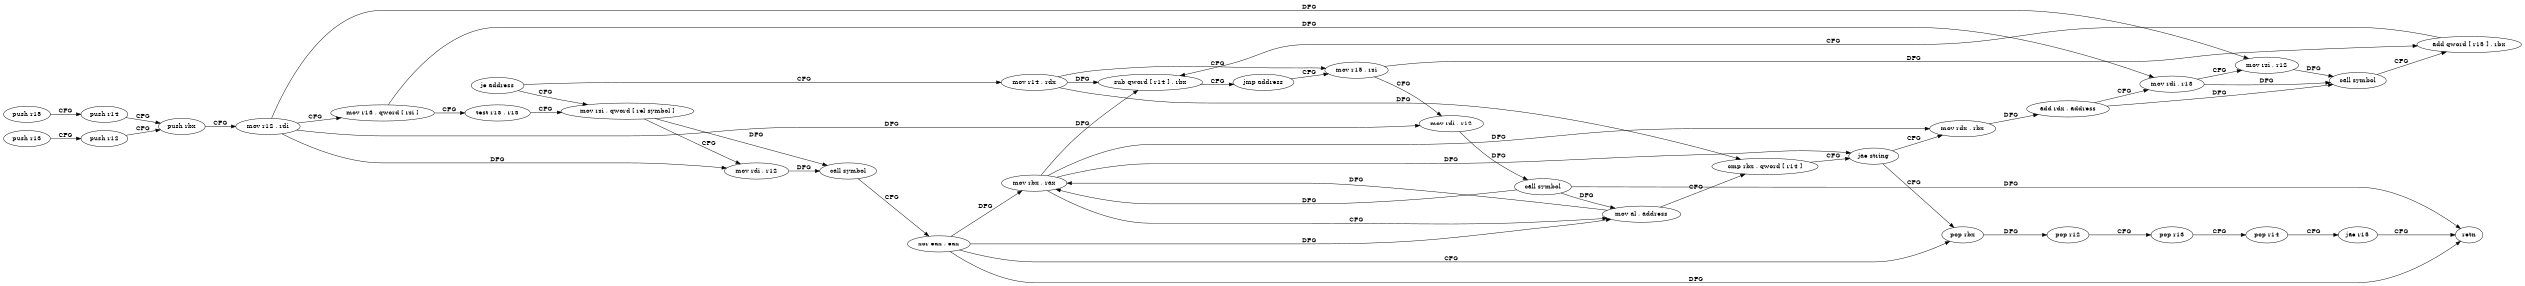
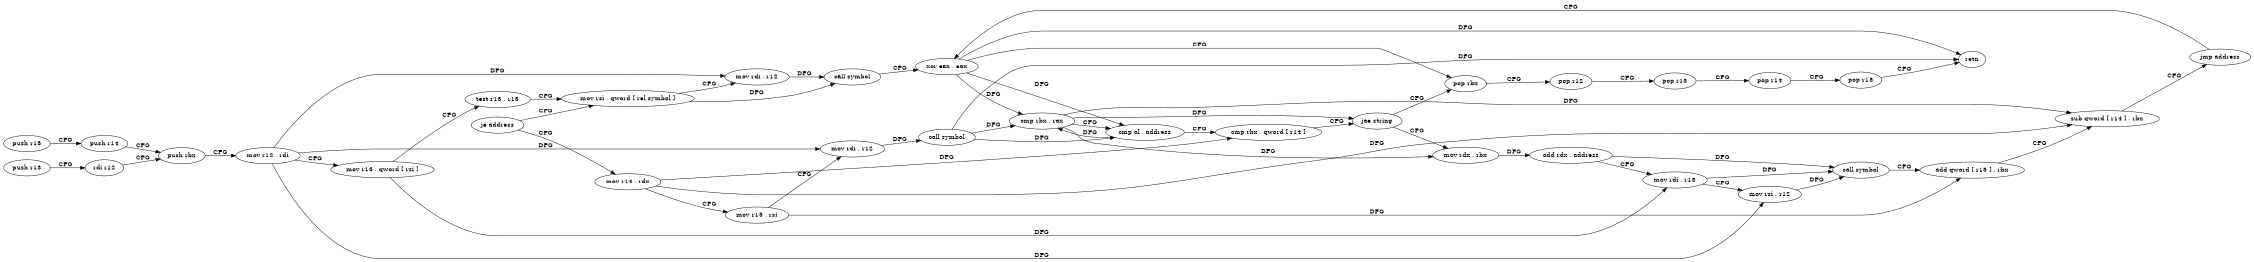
(1307, 77) -> (1581, 10)
(104, 139) -> (104, 168)
(1034, 183) -> (1042, 121)
(1642, 214) -> (1145, 132)
(2011, 232) -> (1514, 79)
(2358, 235) -> (1861, 80)
